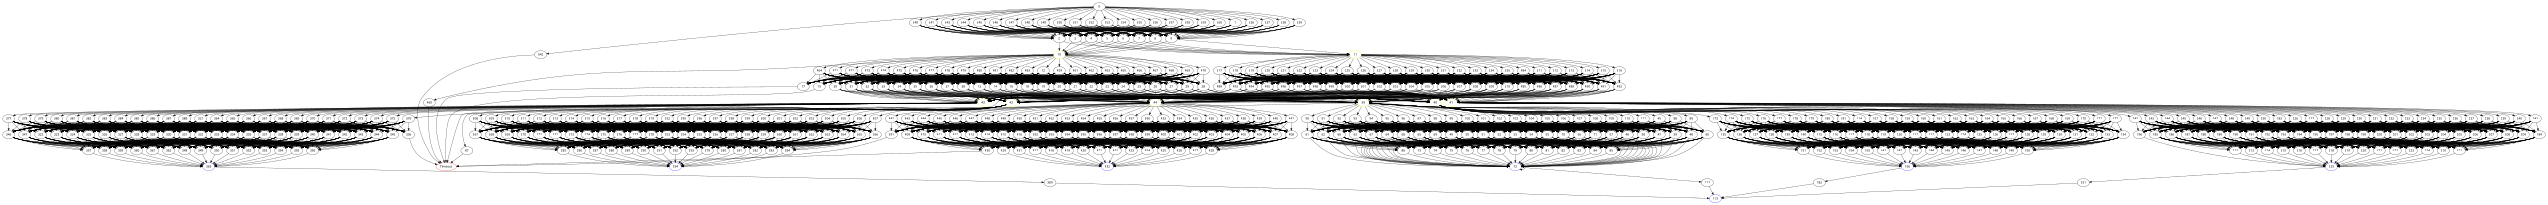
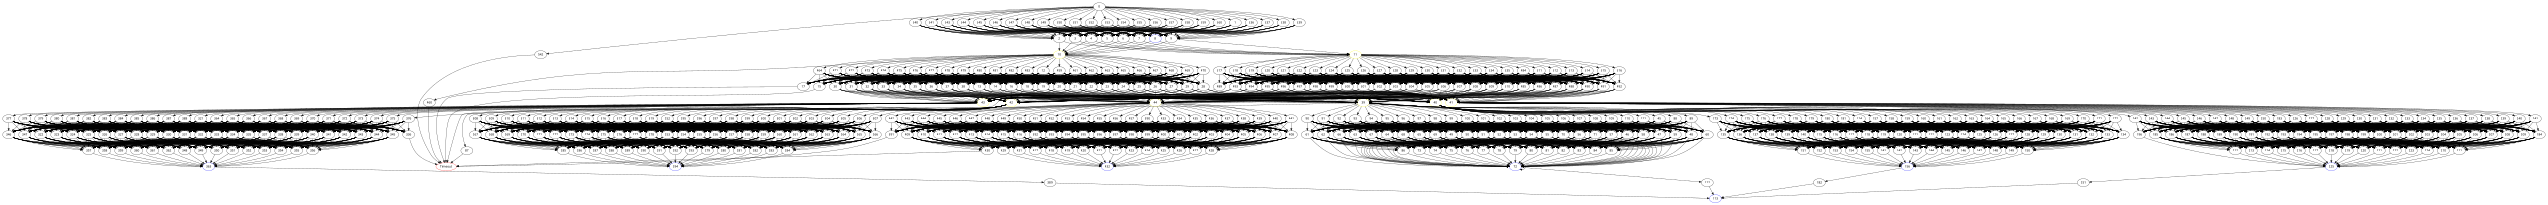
(1155, 39) -> (1155, 39)
